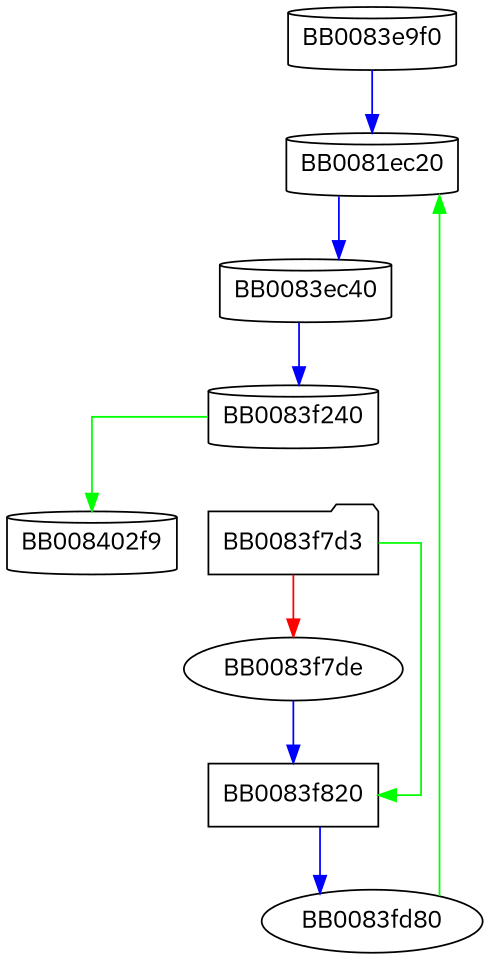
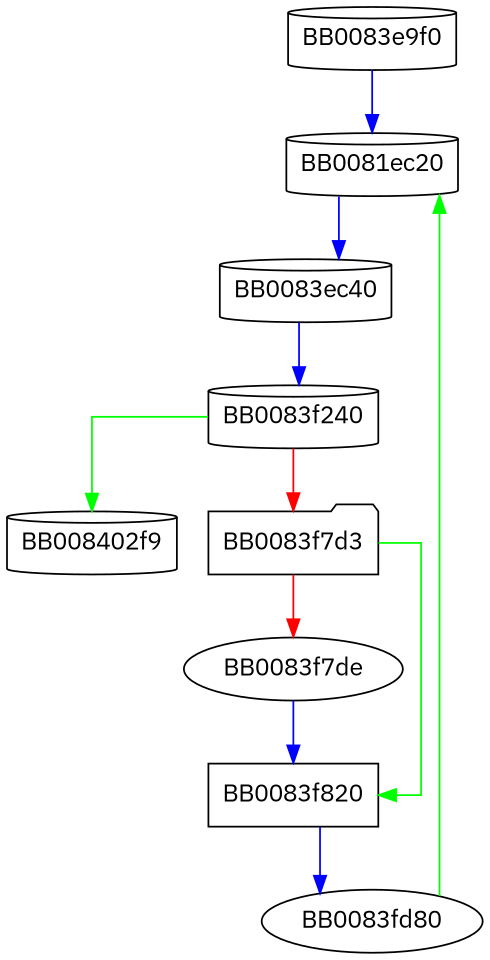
none -> (293, 471)
